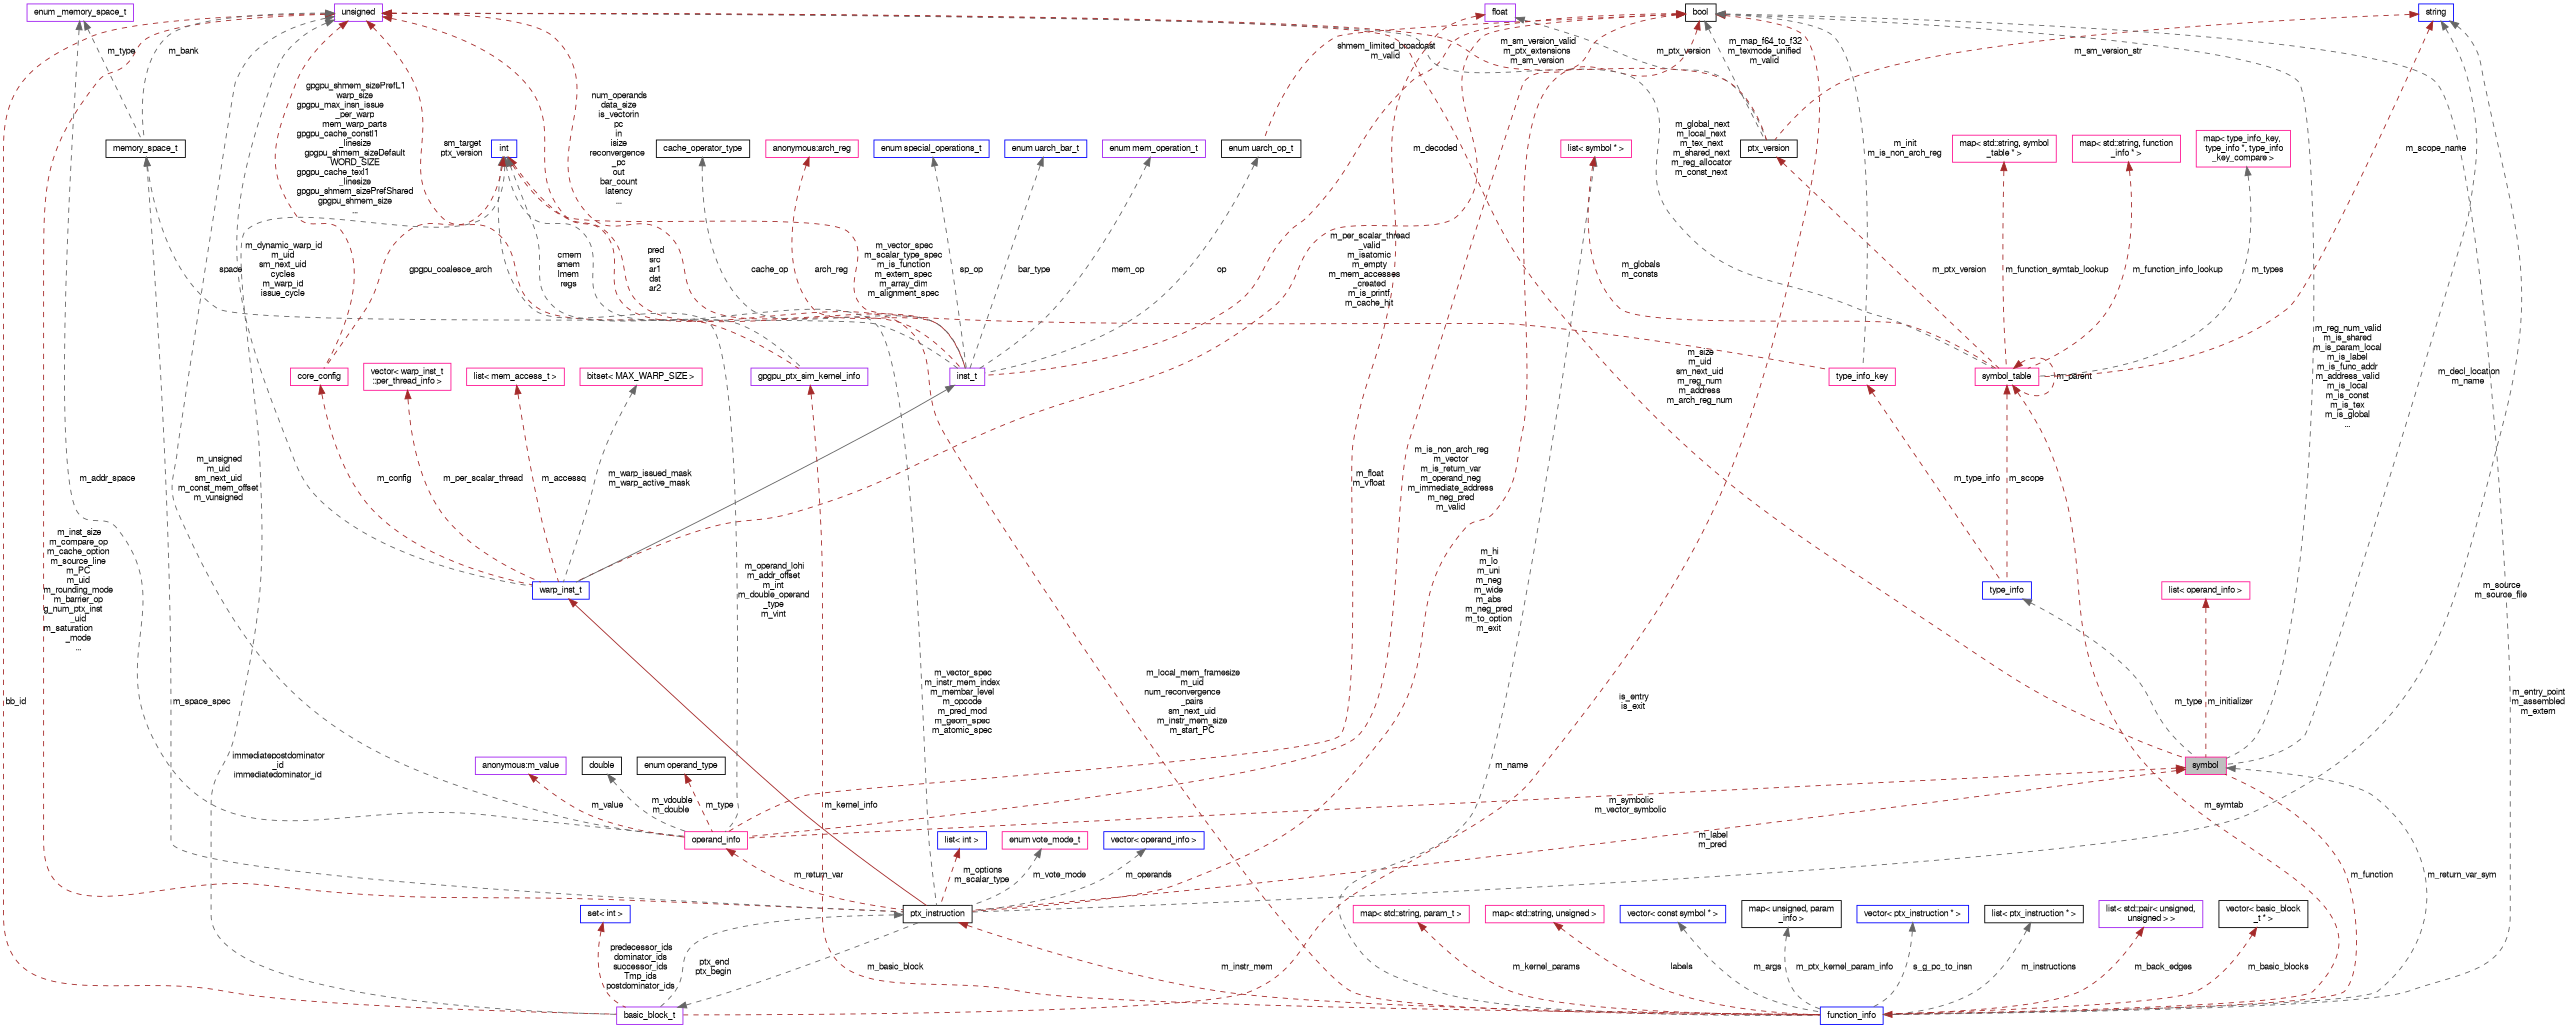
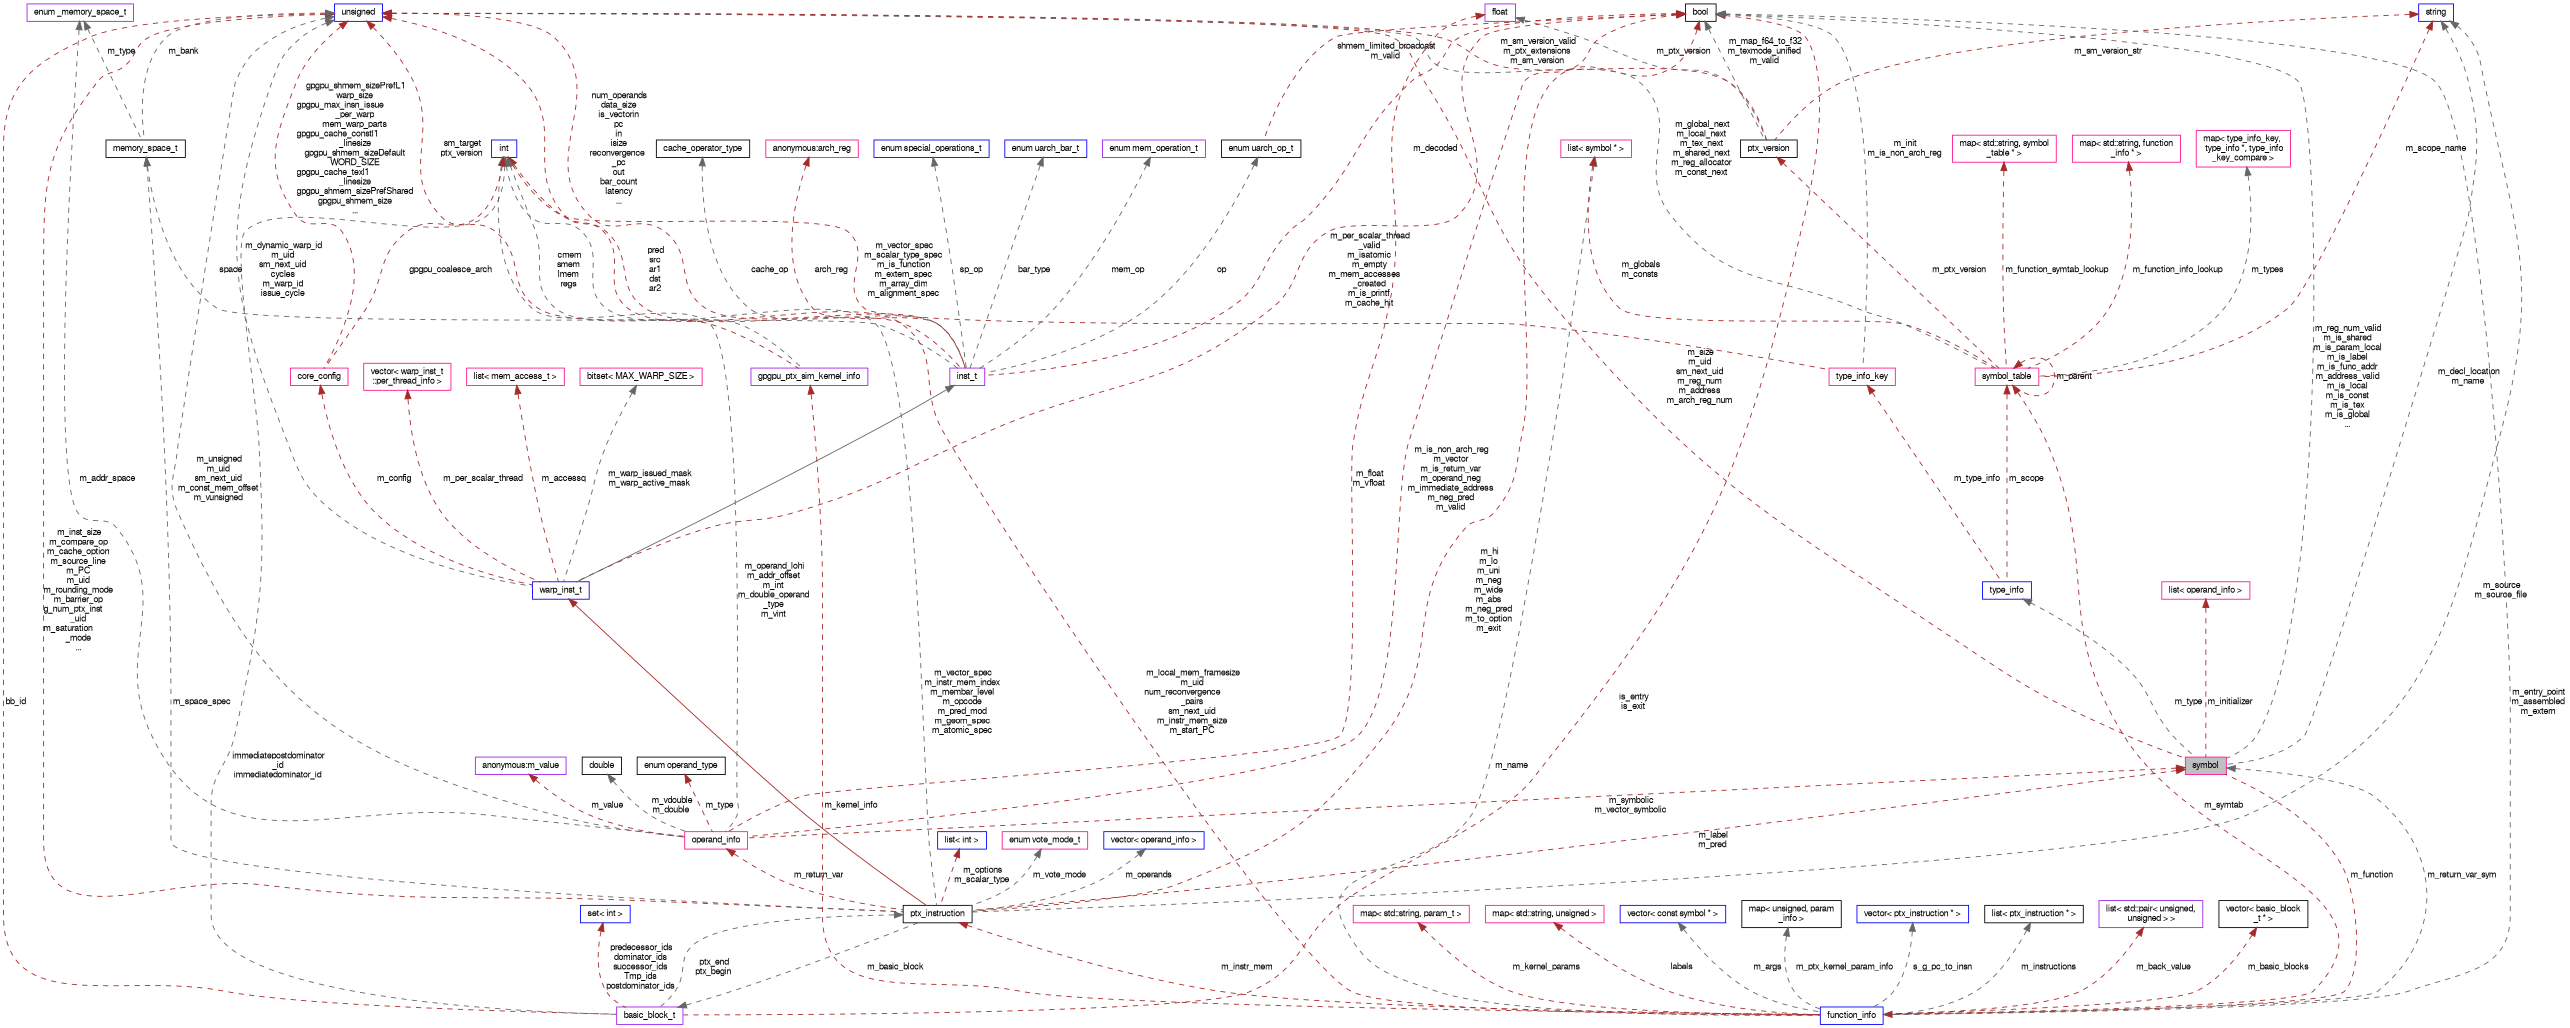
(358, 13) -> (358, 13)
(2163, 967) -> (2163, 967)
